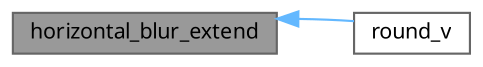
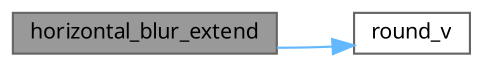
(326, 20) -> (305, 47)
